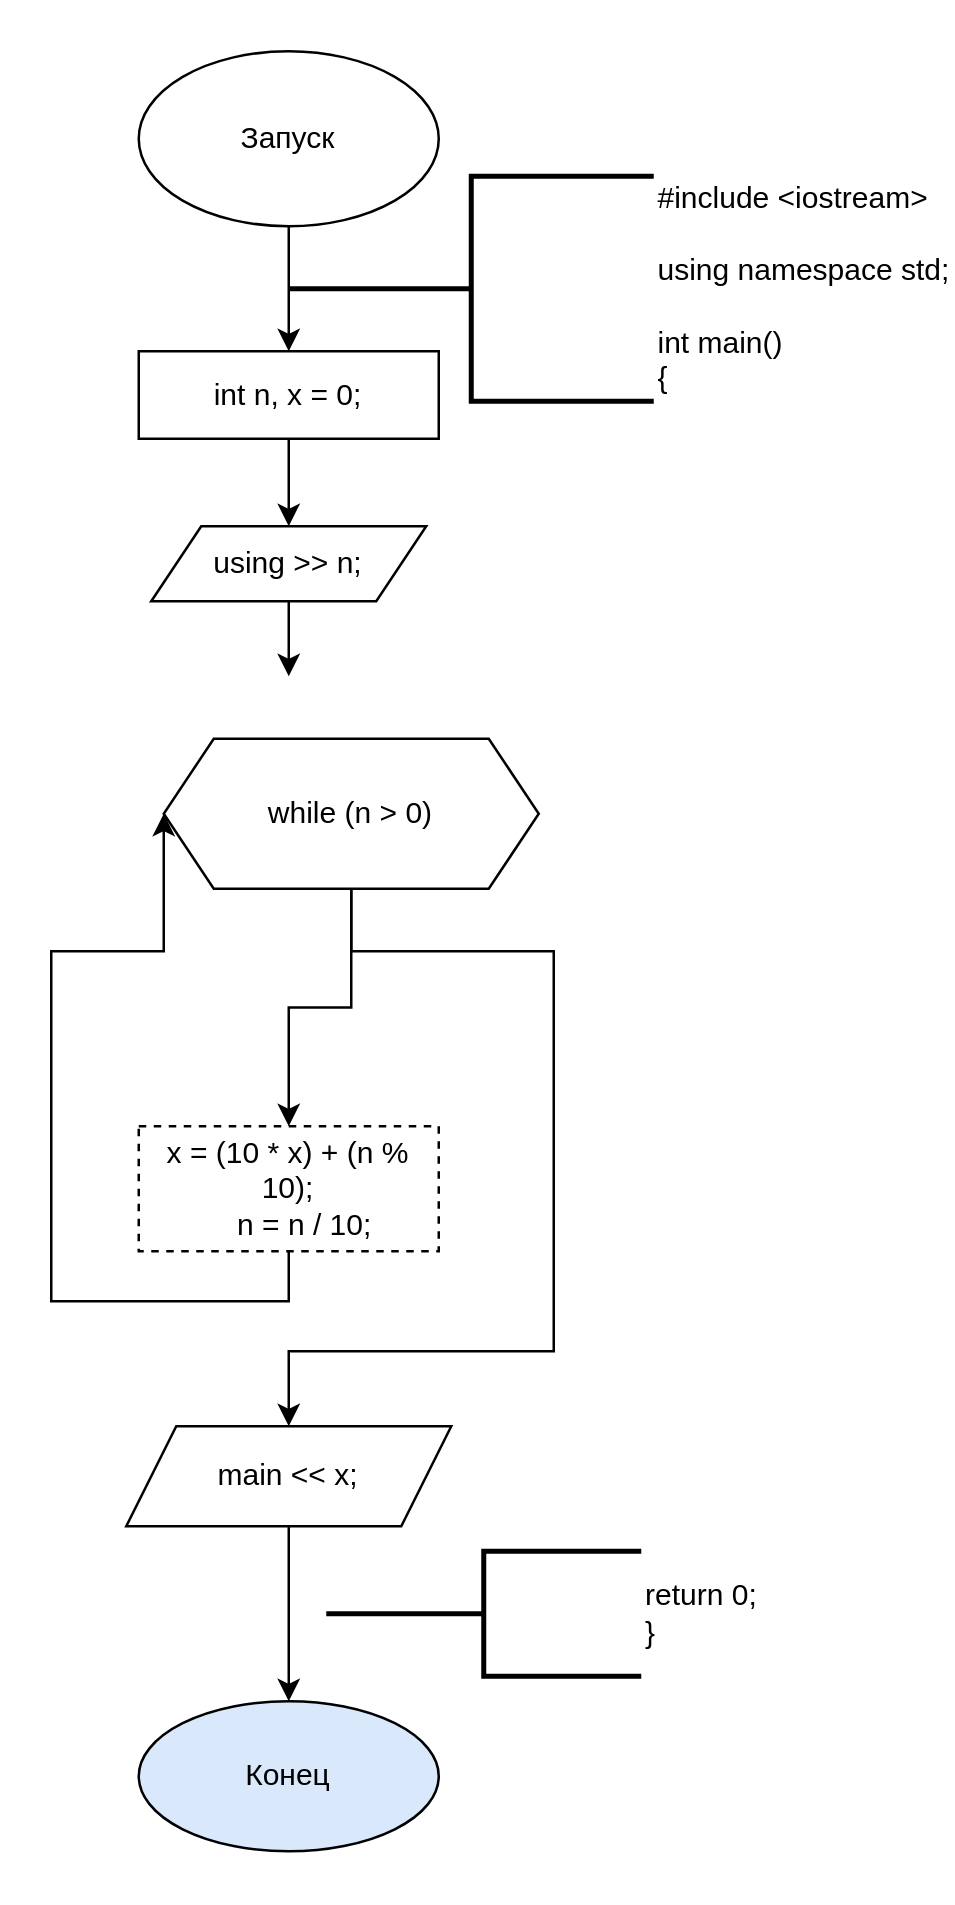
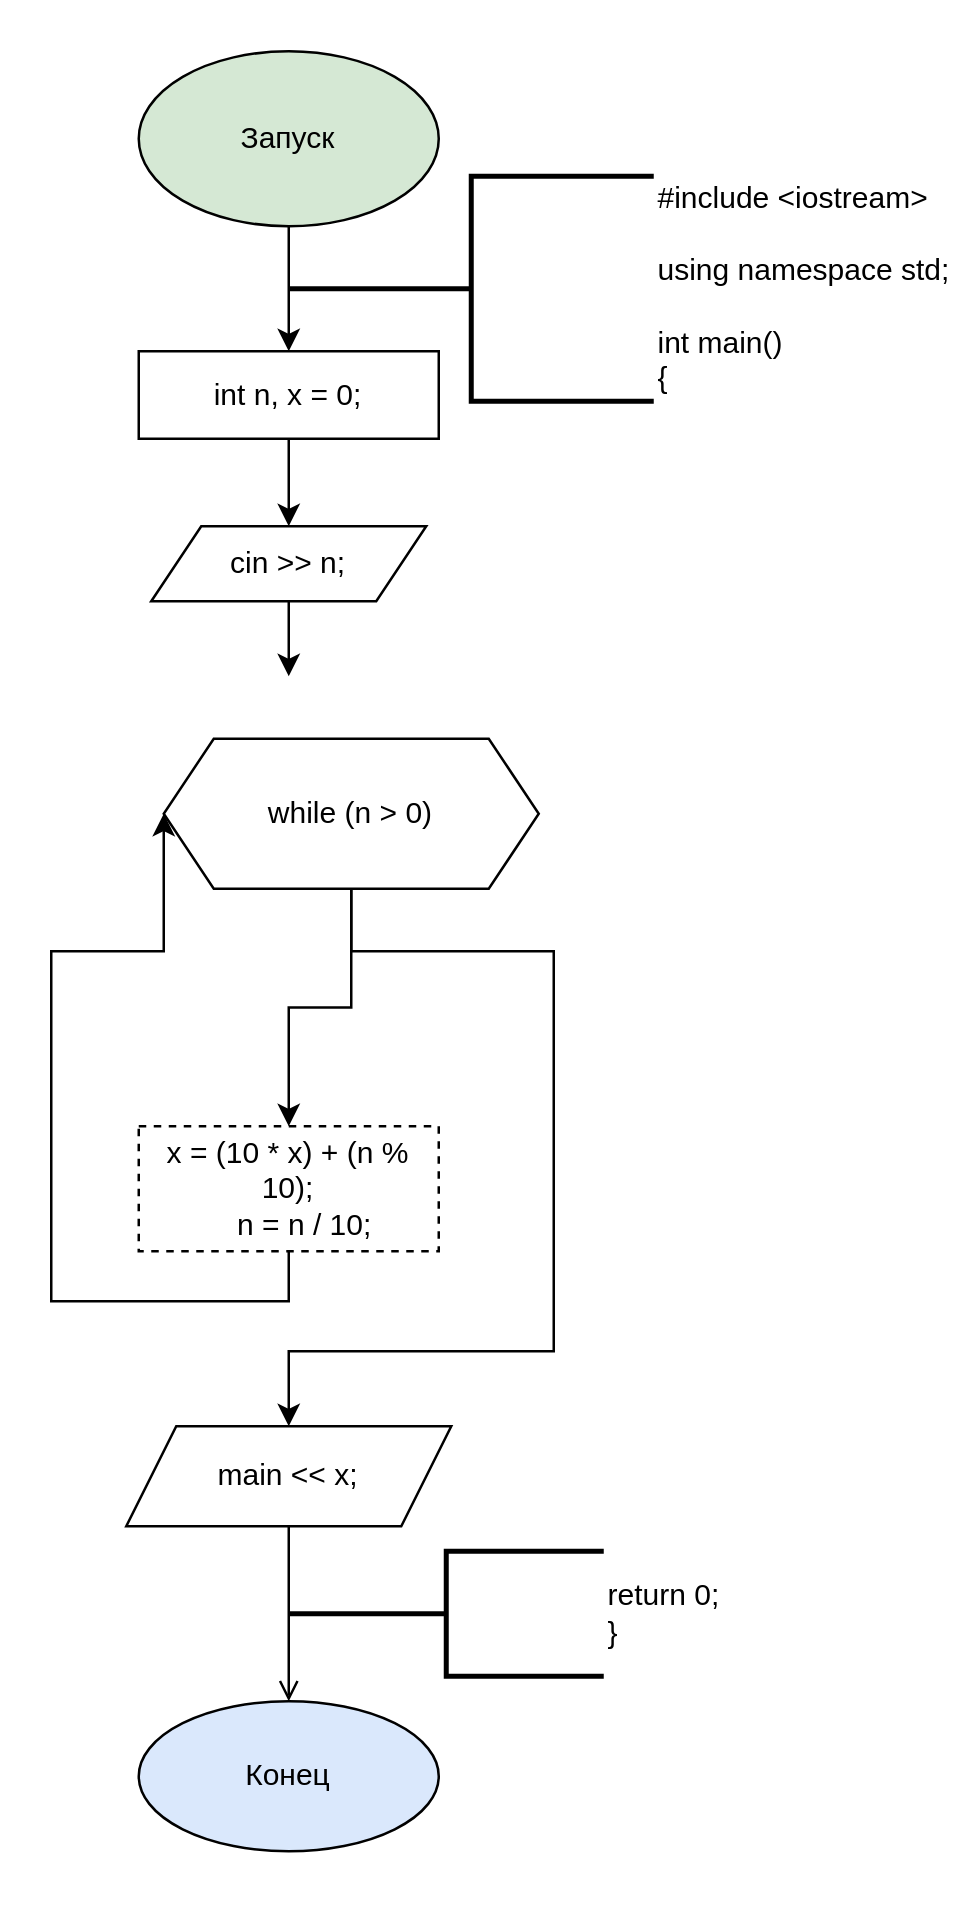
(289, 139) -> (289, 139)
(289, 564) -> (289, 564)
(484, 1614) -> (446, 1614)
(289, 1683) -> (289, 1687)
